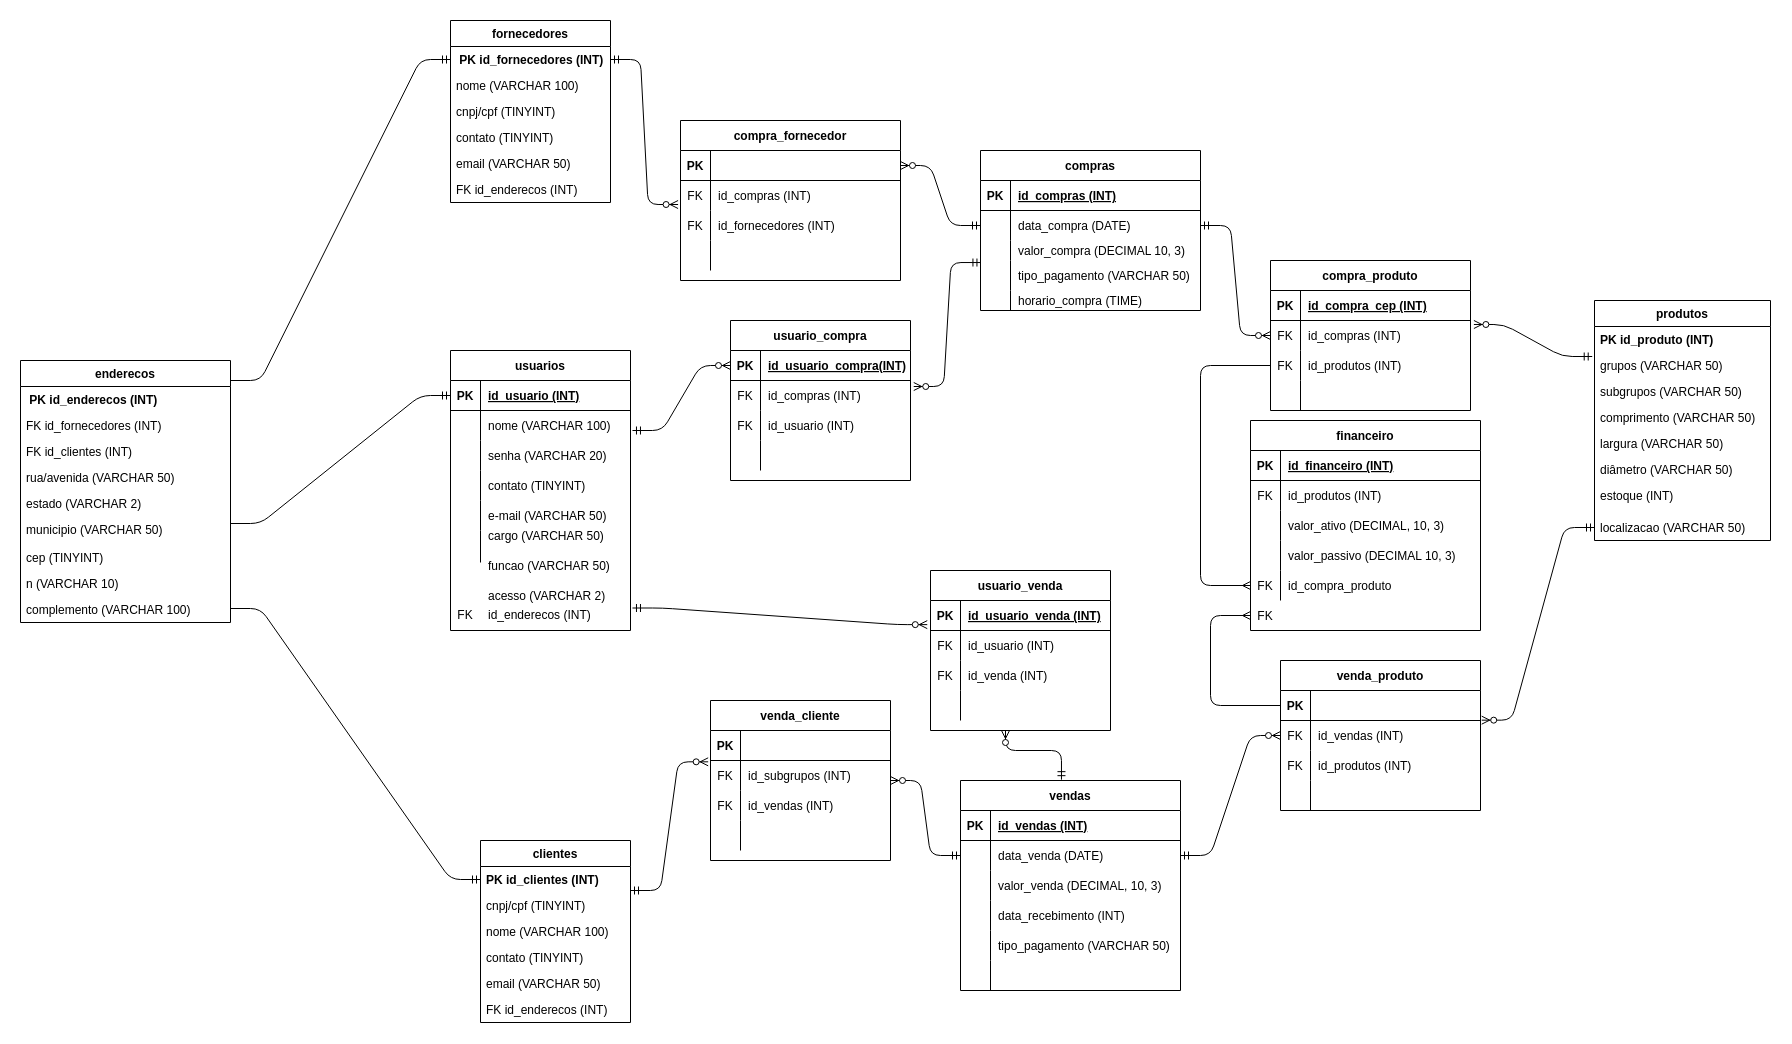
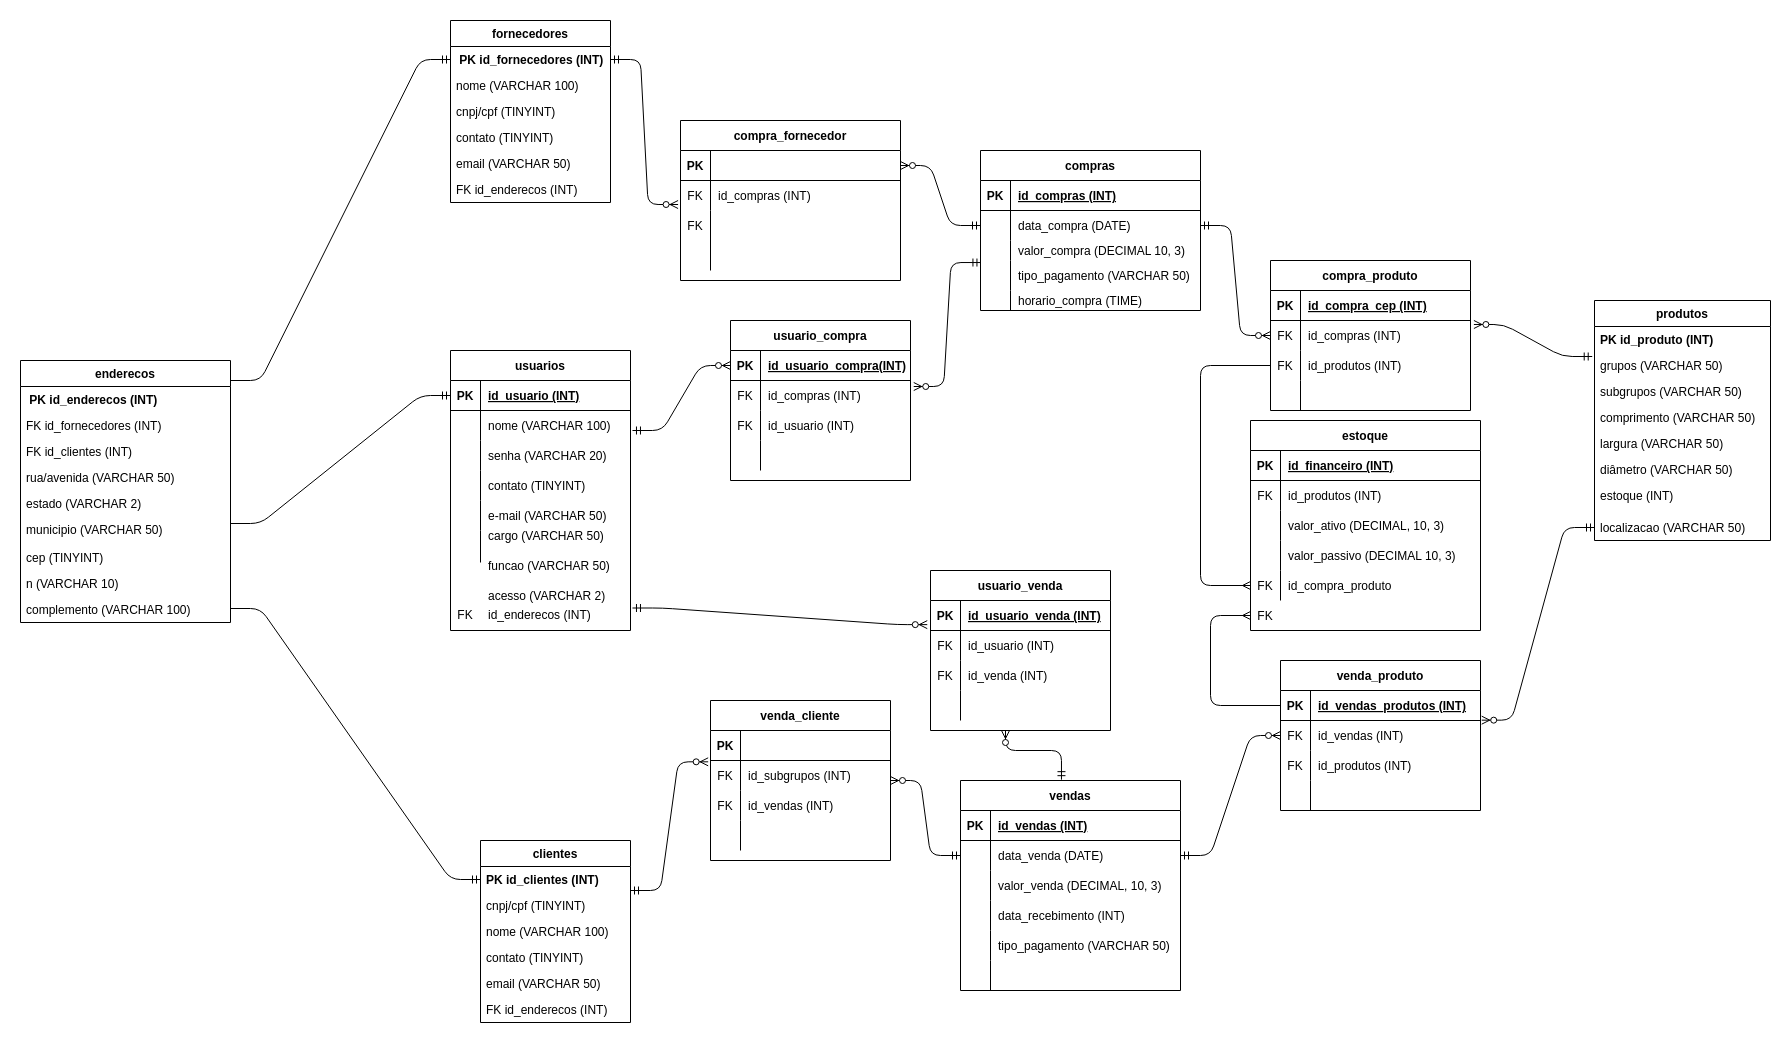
(806, 226) -> none
(1365, 436) -> (1365, 436)
none -> (1396, 706)
